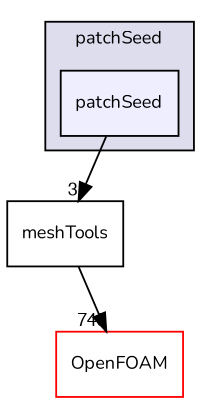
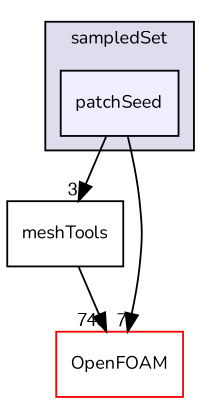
(120, 39) -> (120, 39)
none -> (142, 225)
